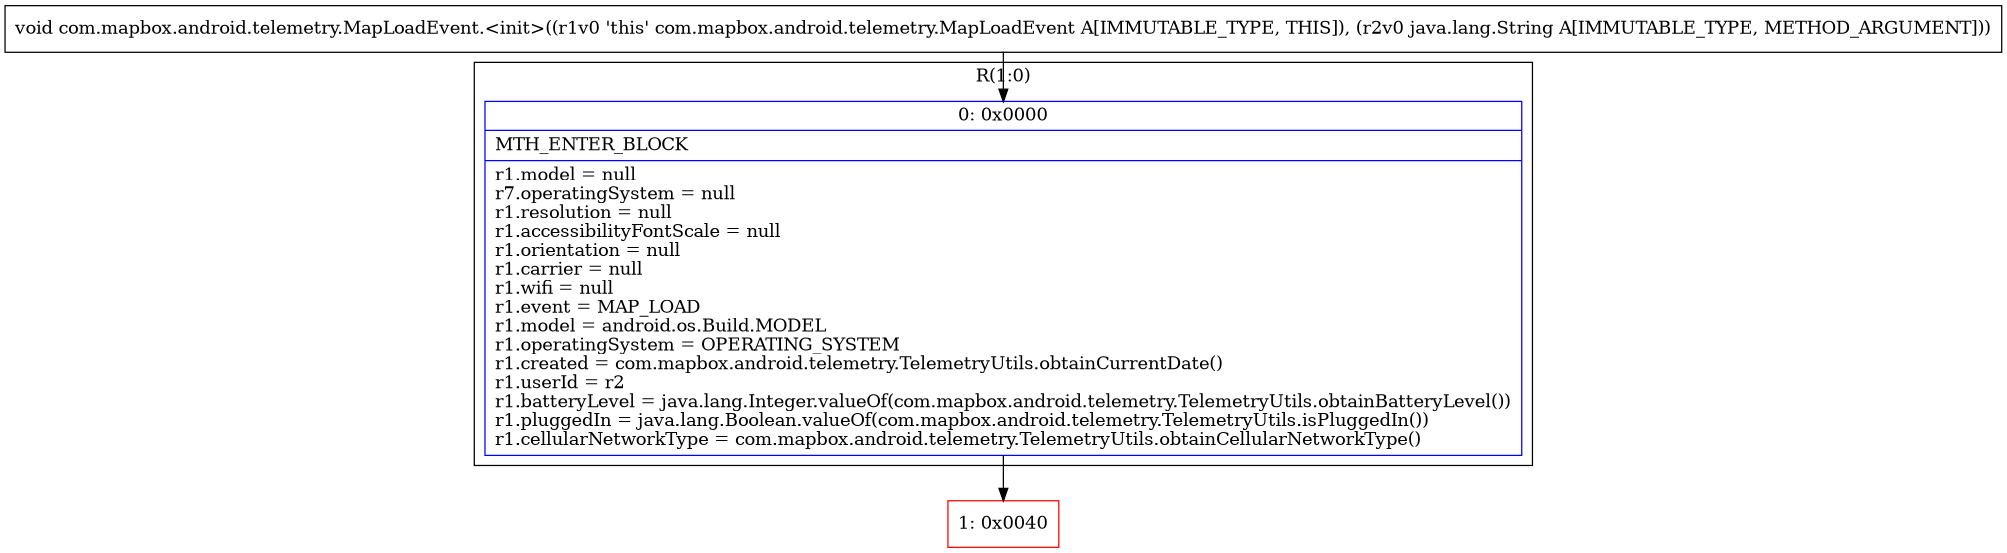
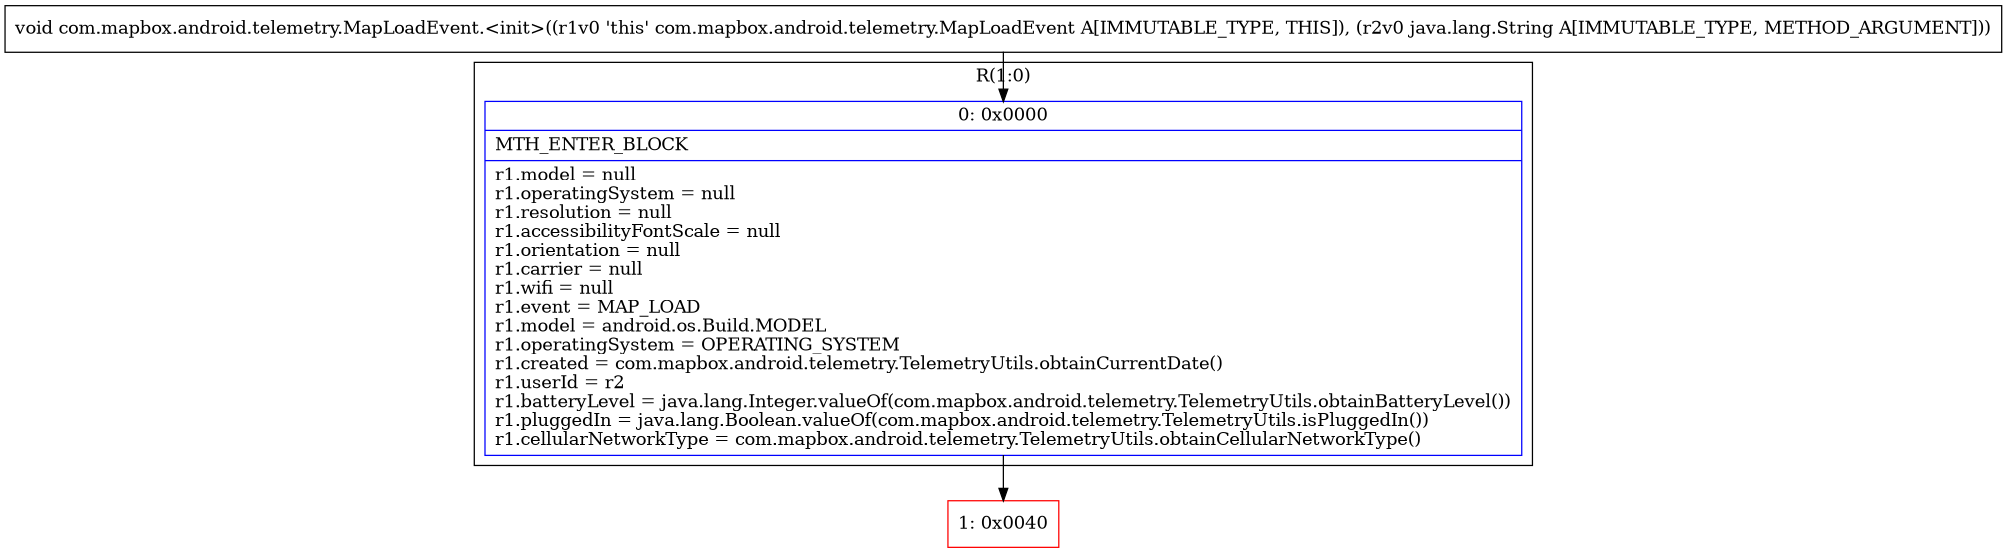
(615, 194) -> (615, 194)
